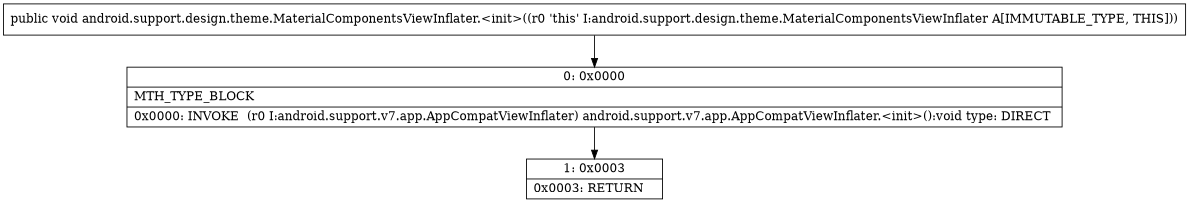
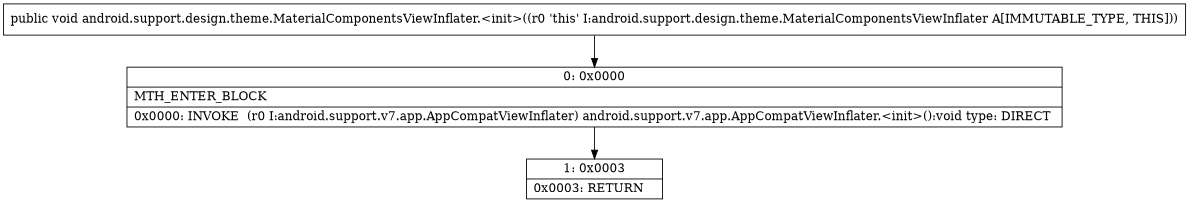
(194, 97) -> (201, 97)
